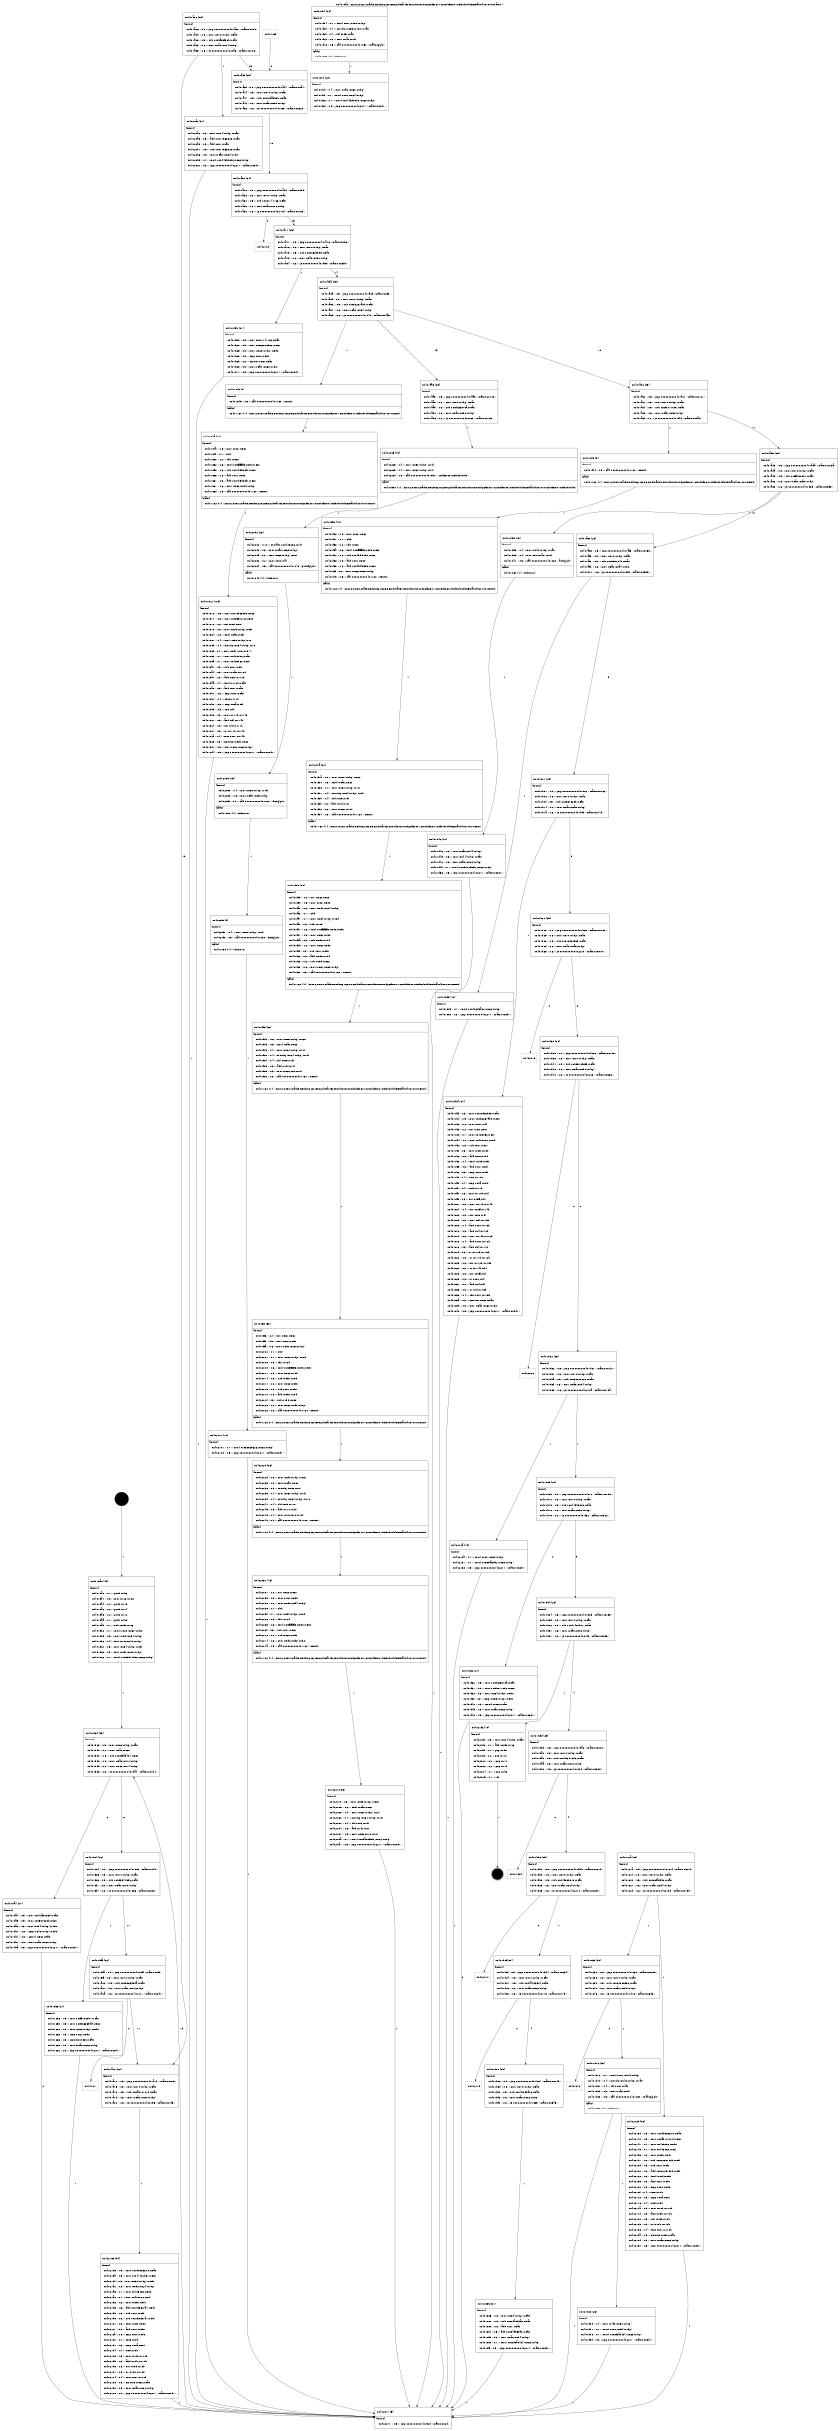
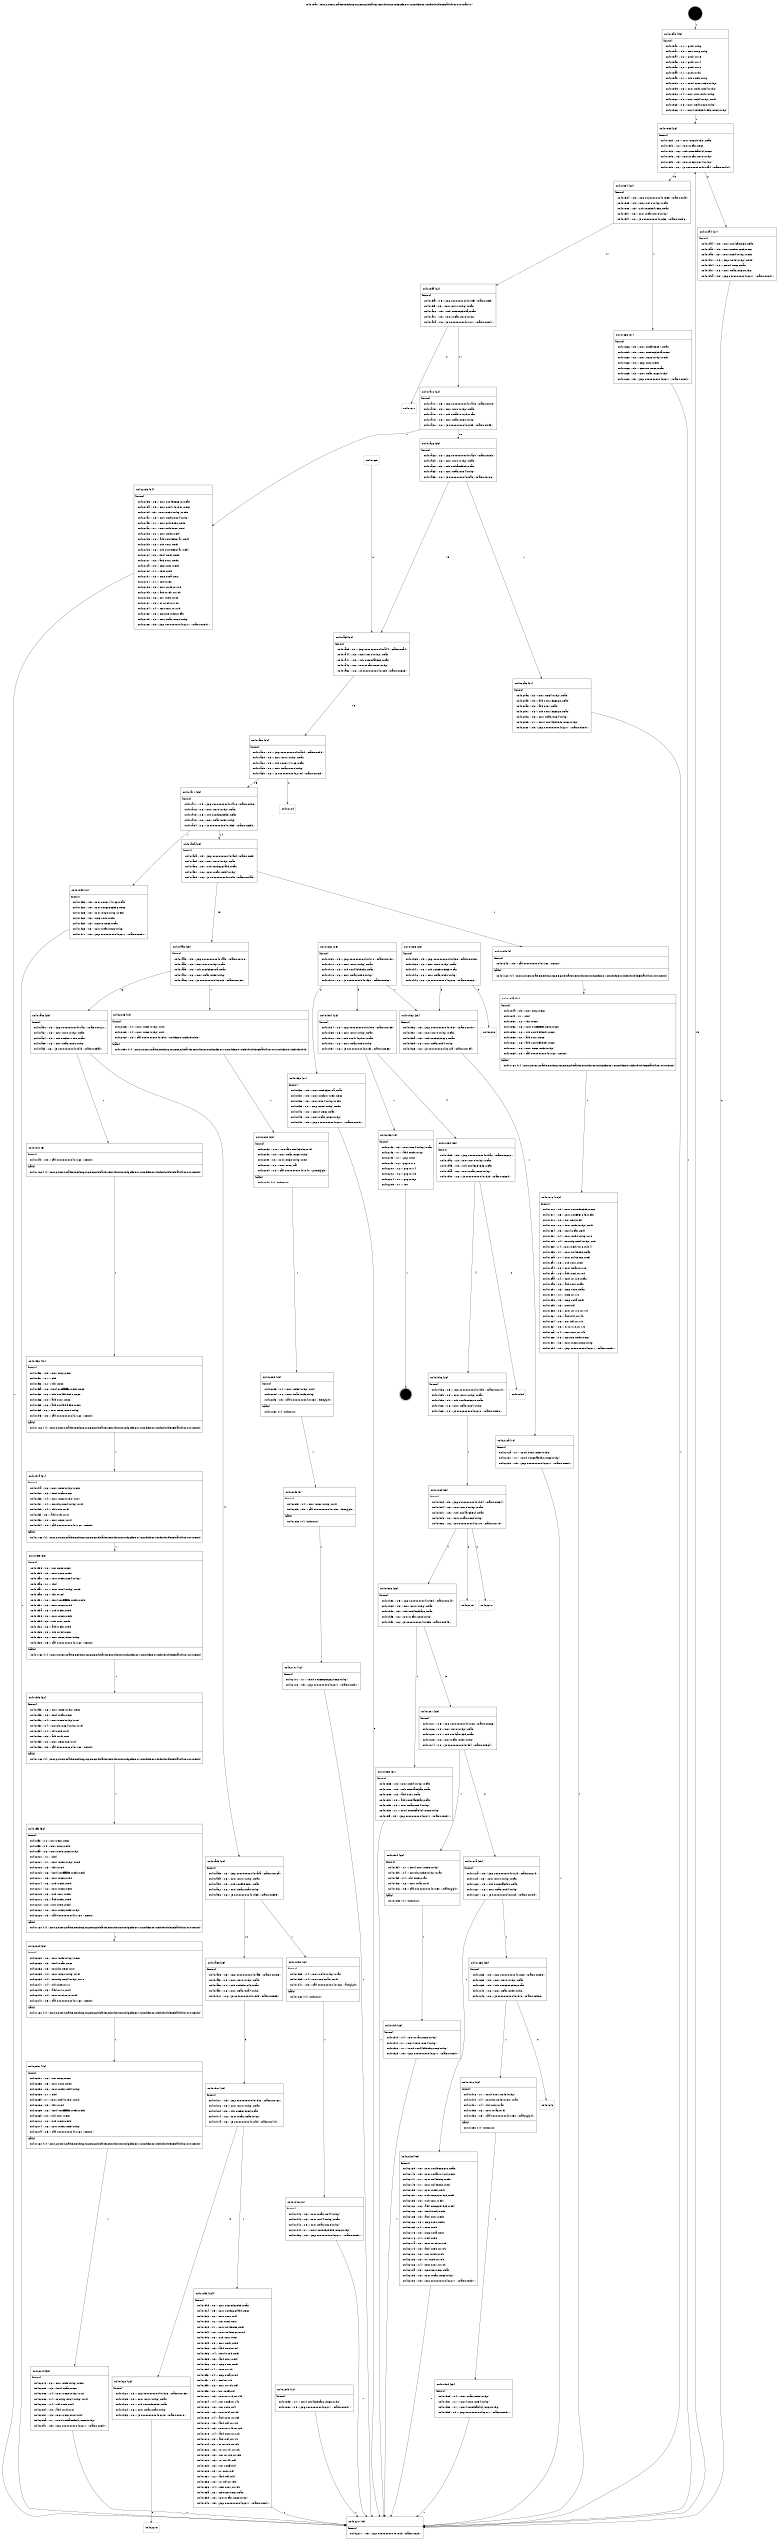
(511, 347) -> (127, 985)
(521, 778) -> none
(574, 996) -> none
(182, 1059) -> (458, 434)
(577, 1435) -> (401, 997)
none -> (458, 1729)
(509, 1930) -> (479, 1564)
(570, 2306) -> (388, 2286)
